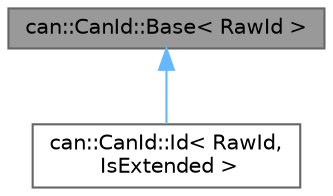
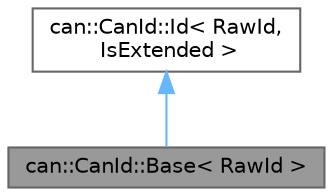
(166, 97) -> (166, 120)
